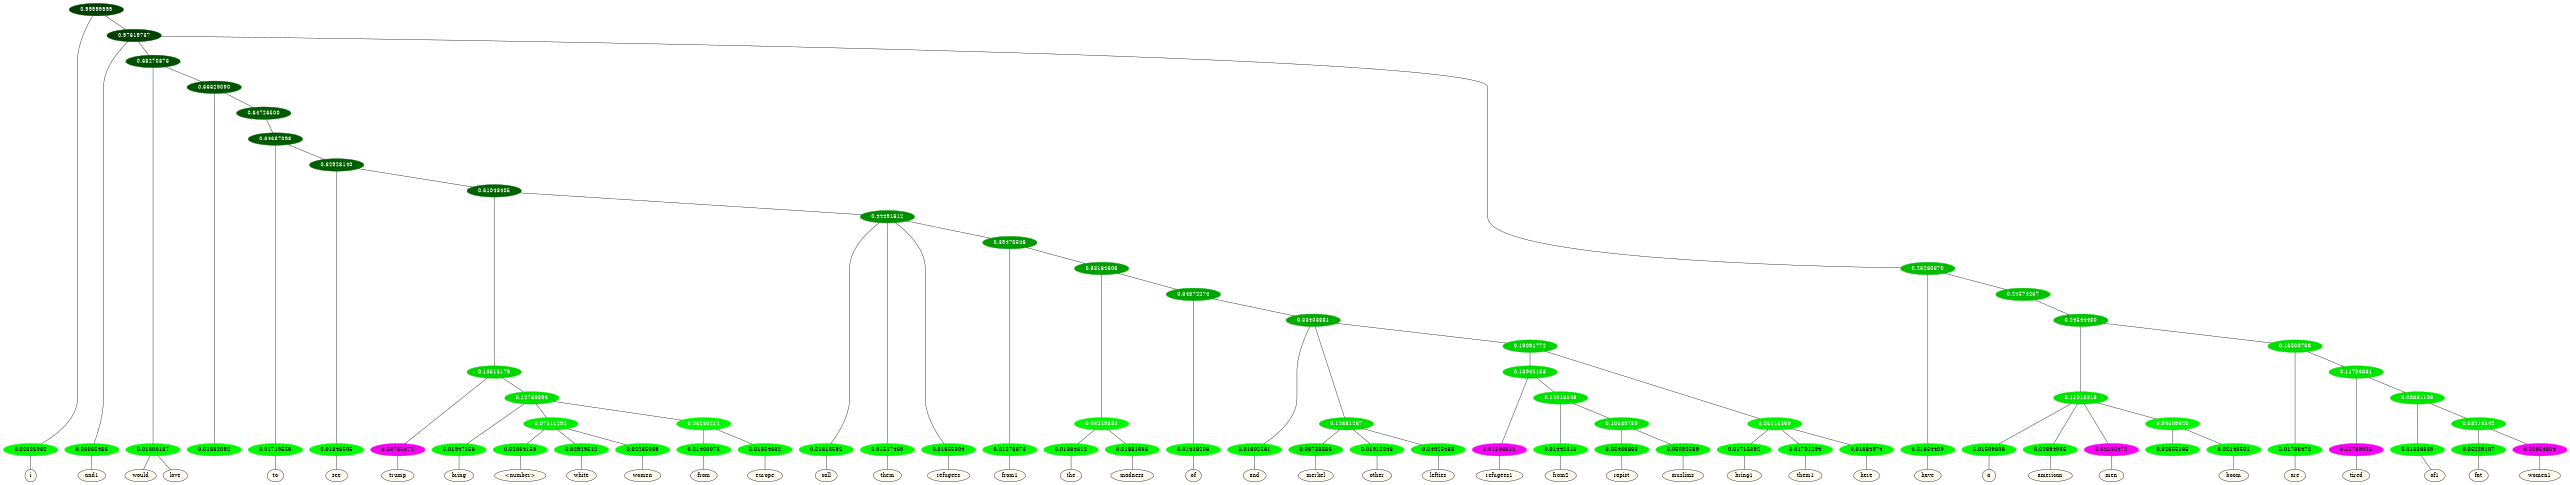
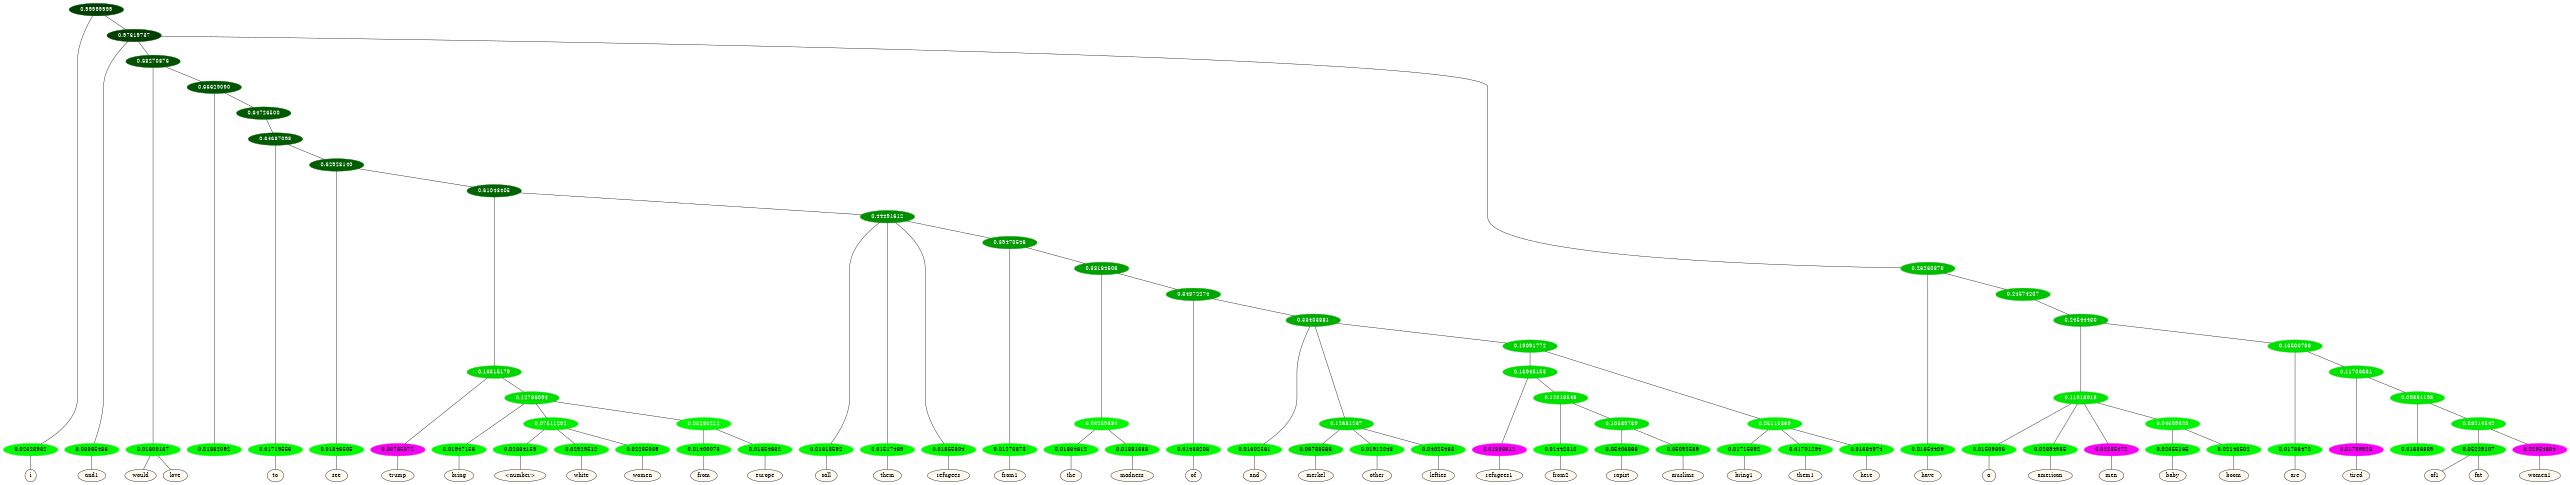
(2426, 463) -> (2456, 463)
none -> (2173, 476)
